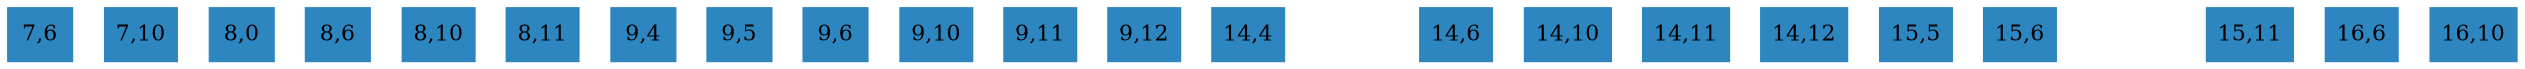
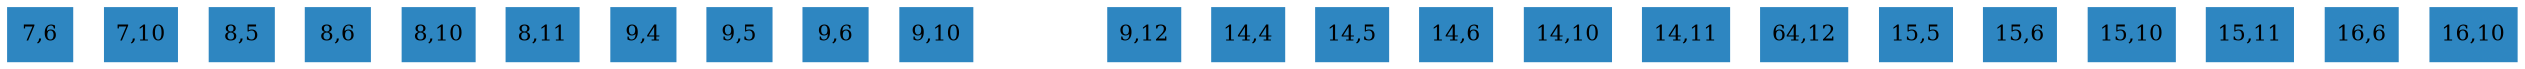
(242, 35) -> (242, 35)
(1040, 35) -> none
none -> (1352, 35)
(1804, 35) -> (1804, 35)
none -> (2132, 35)
